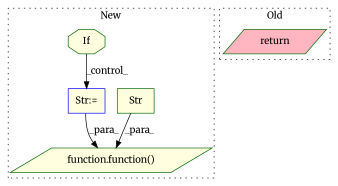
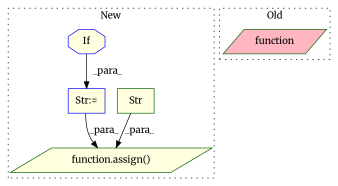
(87, 42) -> (87, 42)
(275, 42) -> (275, 42)
(107, 71) -> (107, 71)
(111, 160) -> (111, 160)
